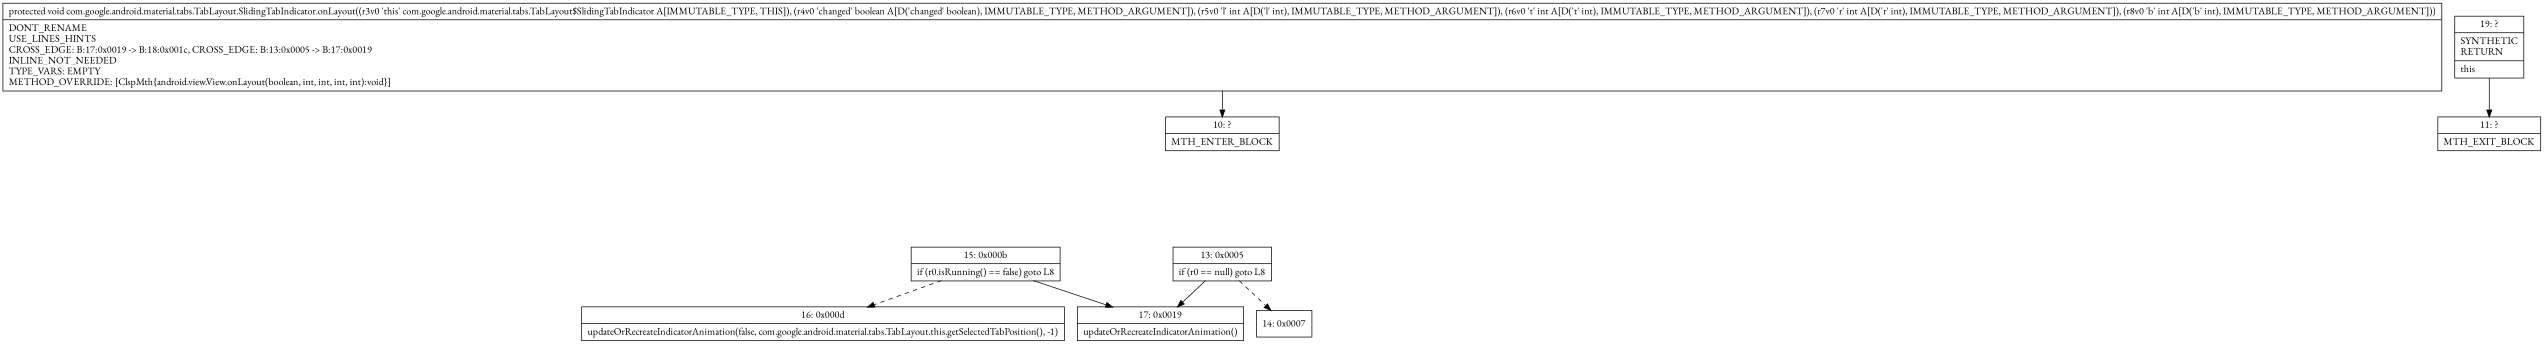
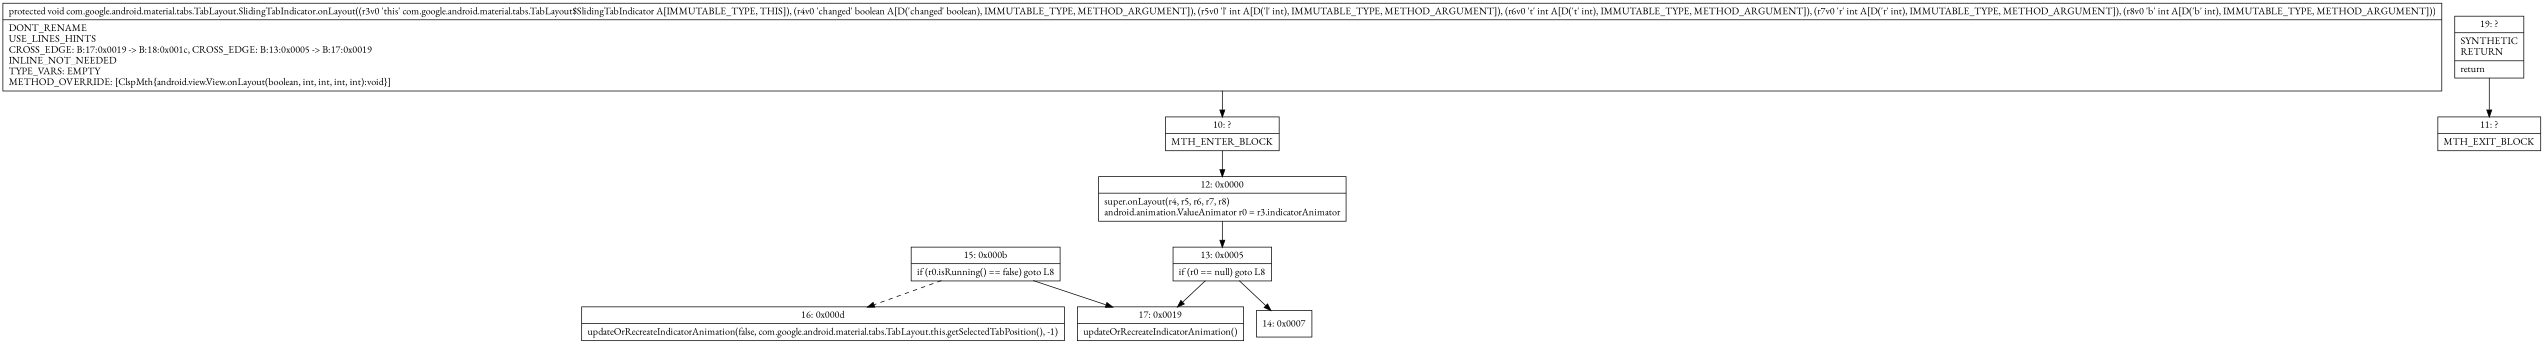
(2468, 69) -> (2473, 69)
none -> (1222, 199)
(1253, 293) -> (1253, 293)
